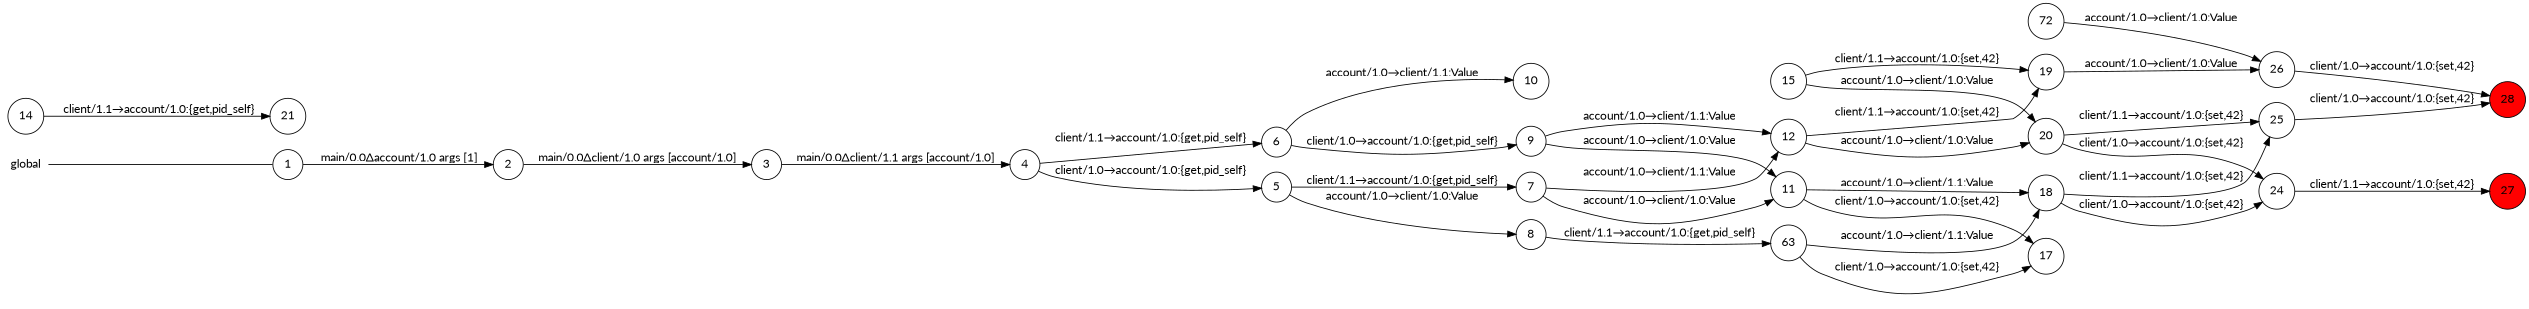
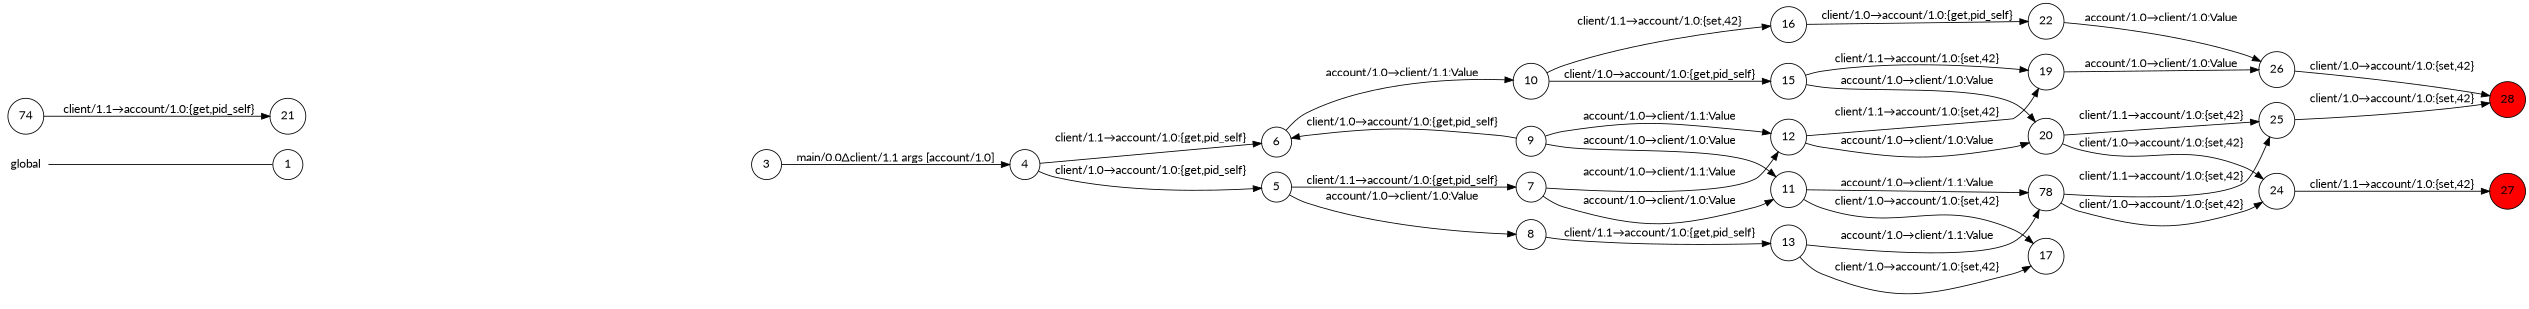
(2046, 21) -> (2046, 21)
none -> (1789, 25)
none -> (1656, 81)
(26, 116) -> (26, 116)
(1400, 154) -> (1408, 129)
(508, 165) -> none
(2046, 193) -> (2046, 193)
(1789, 243) -> (1789, 243)
